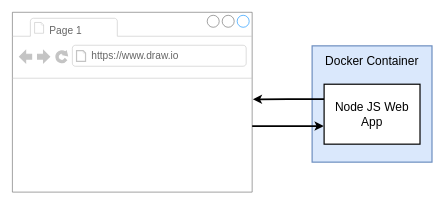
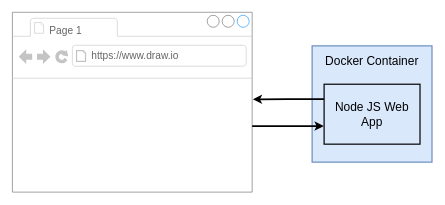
(372, 114) -> (372, 114)
